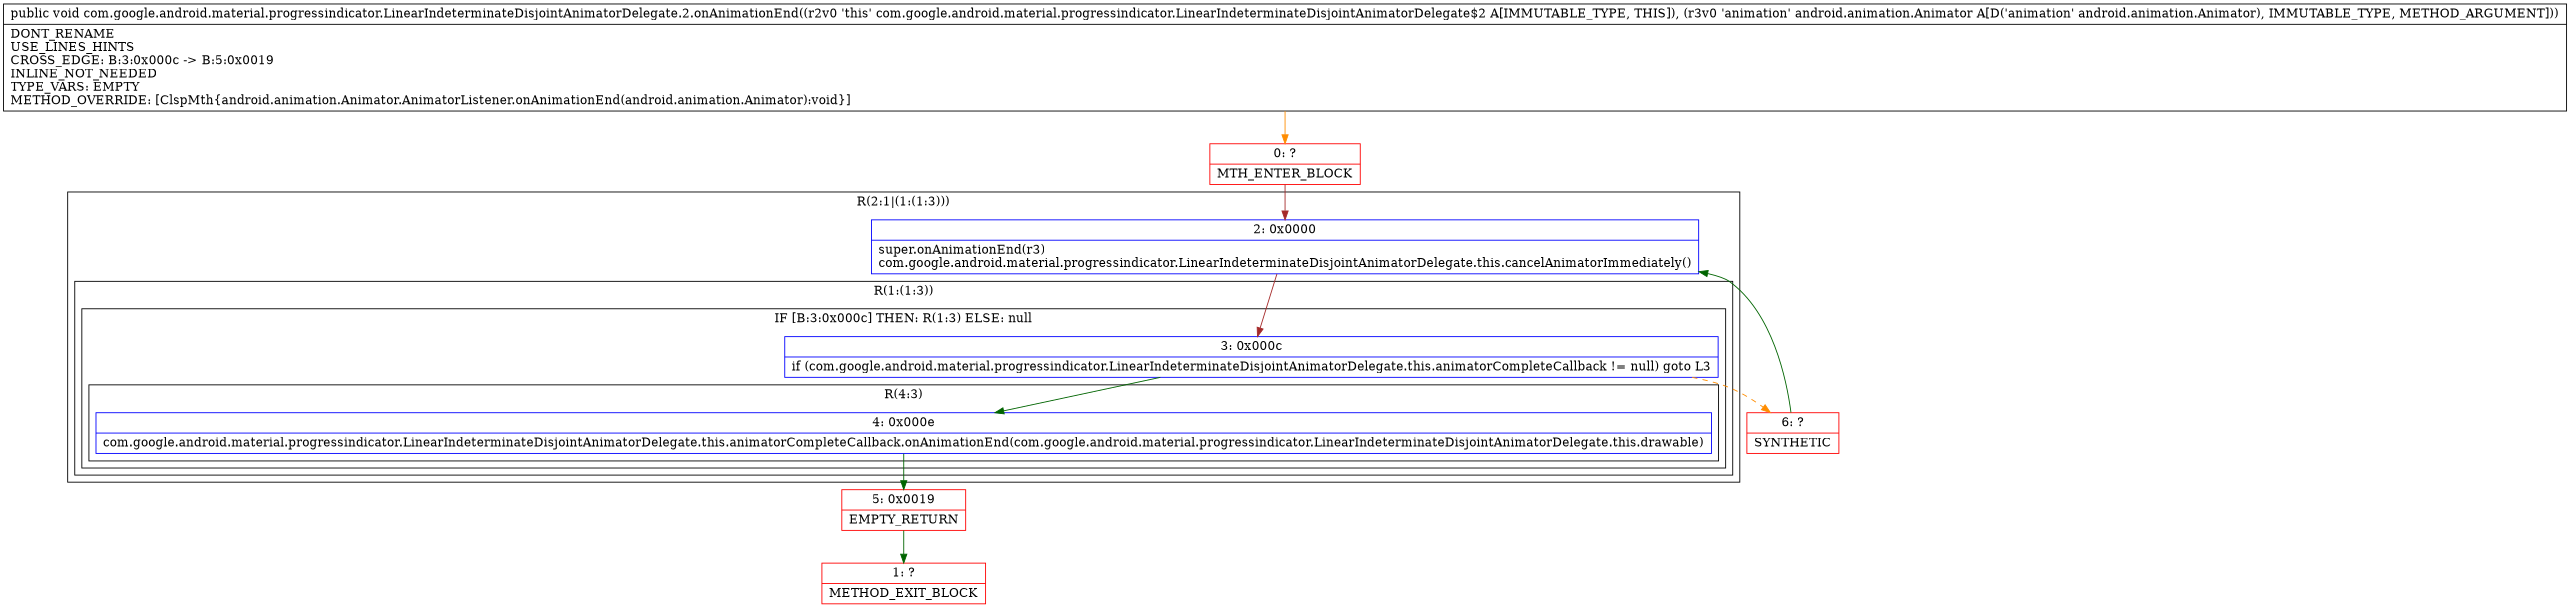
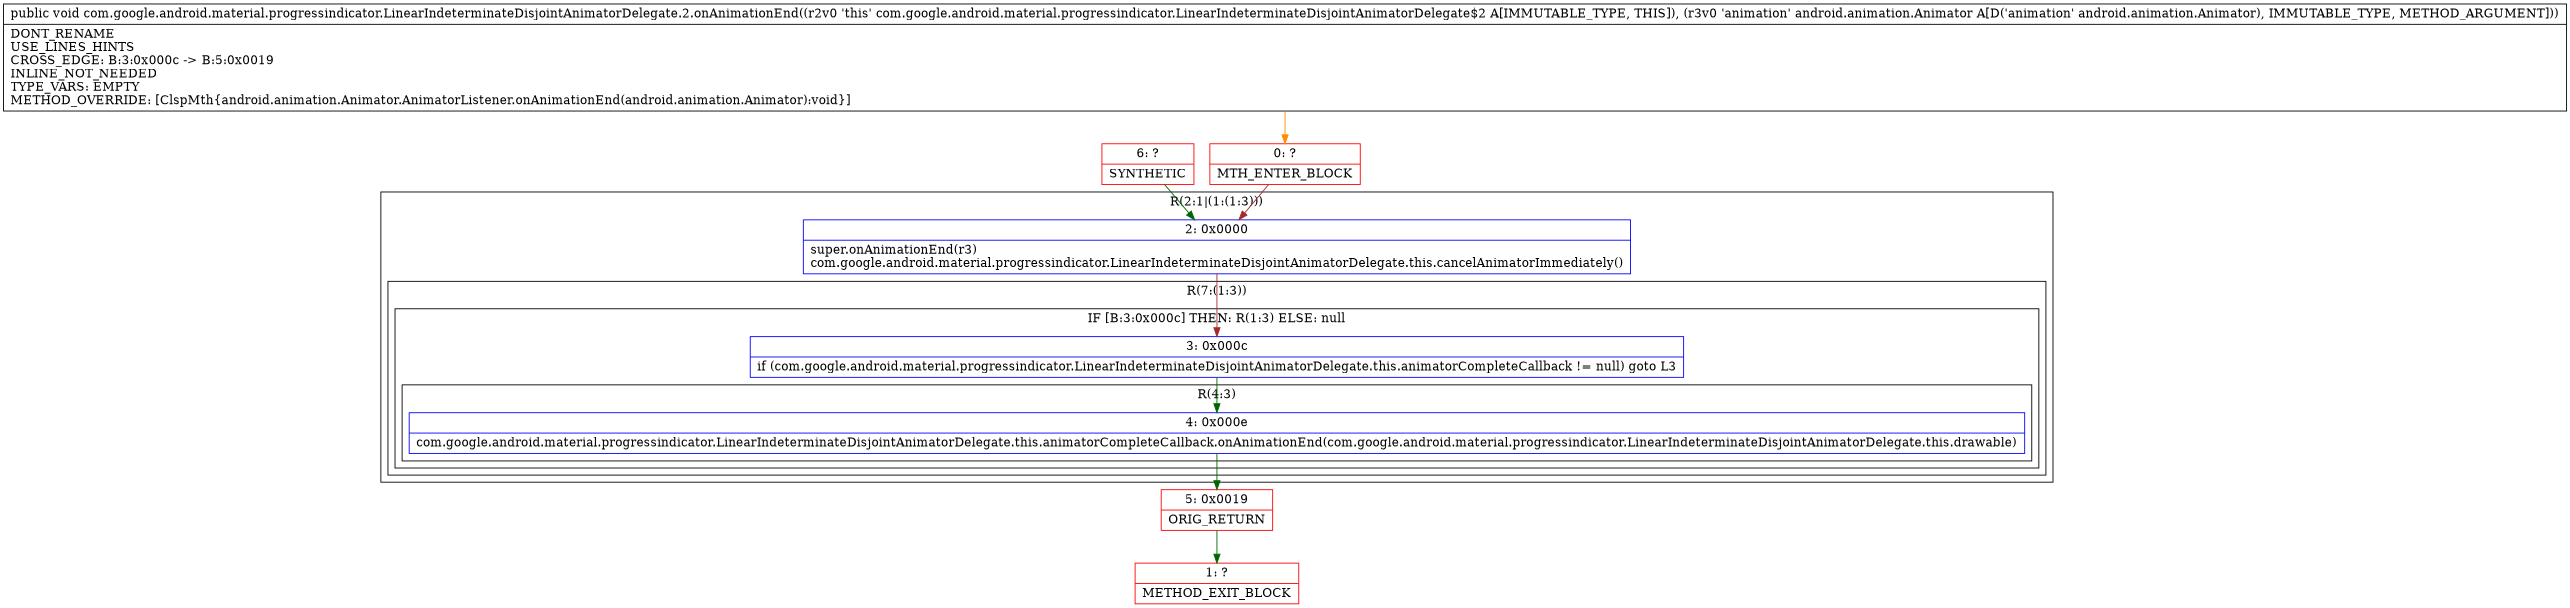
(904, 292) -> (1217, 292)
(1745, 396) -> none
(904, 520) -> (1217, 520)
